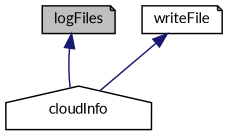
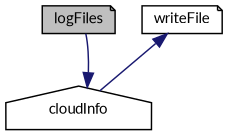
(69, 68) -> (88, 53)
